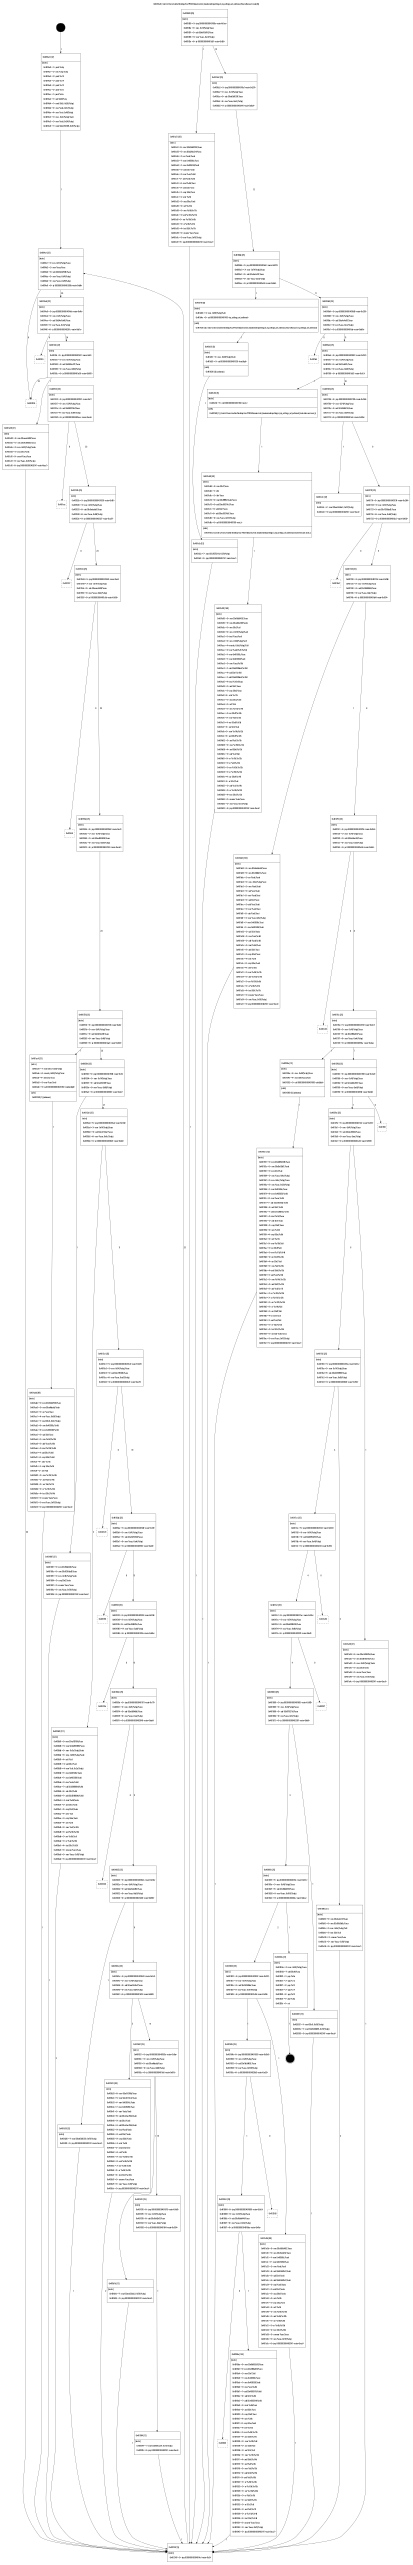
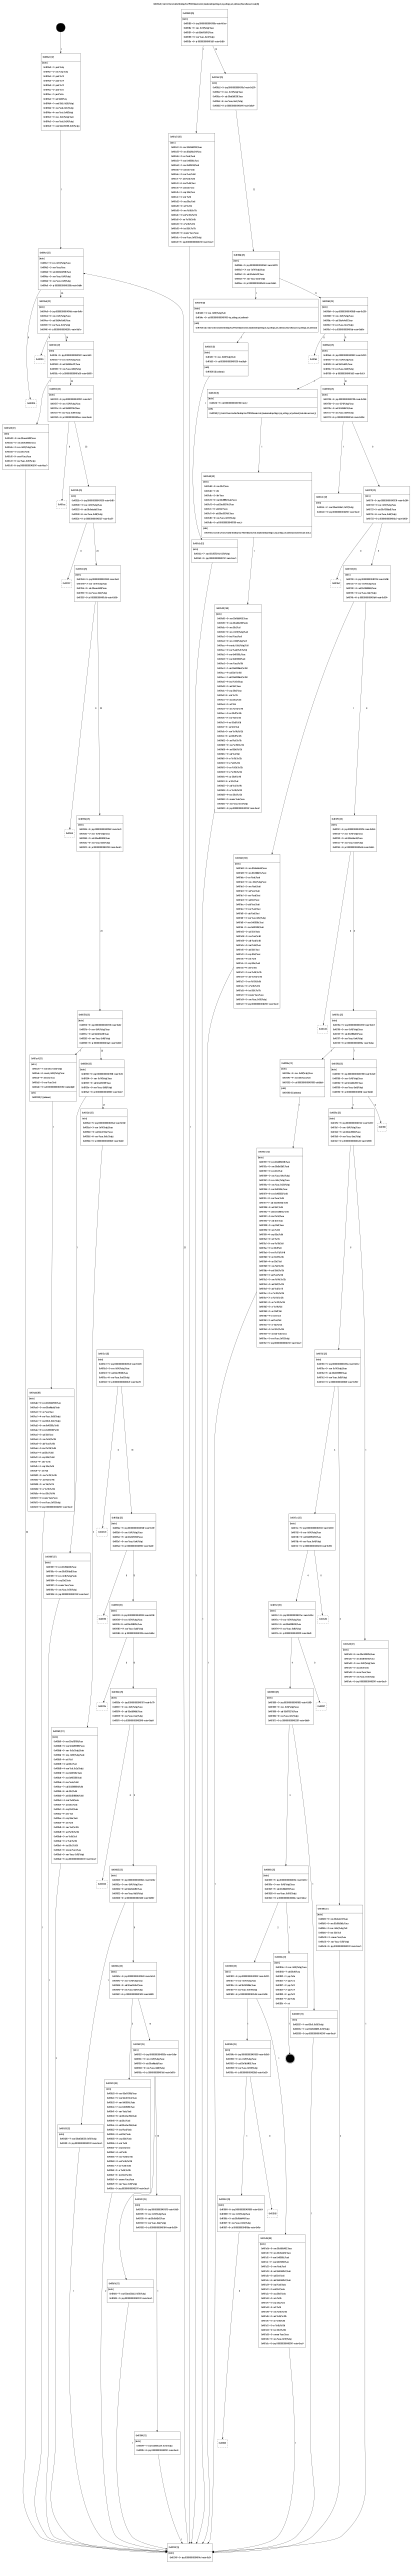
(35, 384) -> (71, 381)
(112, 1247) -> none
(253, 2443) -> none
